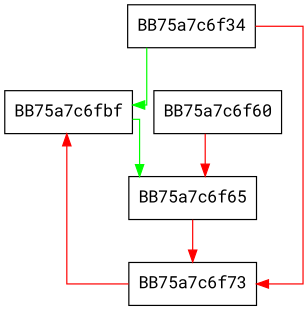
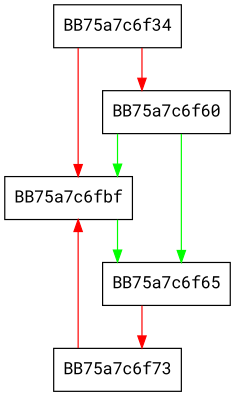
(147, 77) -> (78, 106)
none -> (118, 149)
(205, 149) -> (181, 192)
(303, 149) -> (142, 63)
